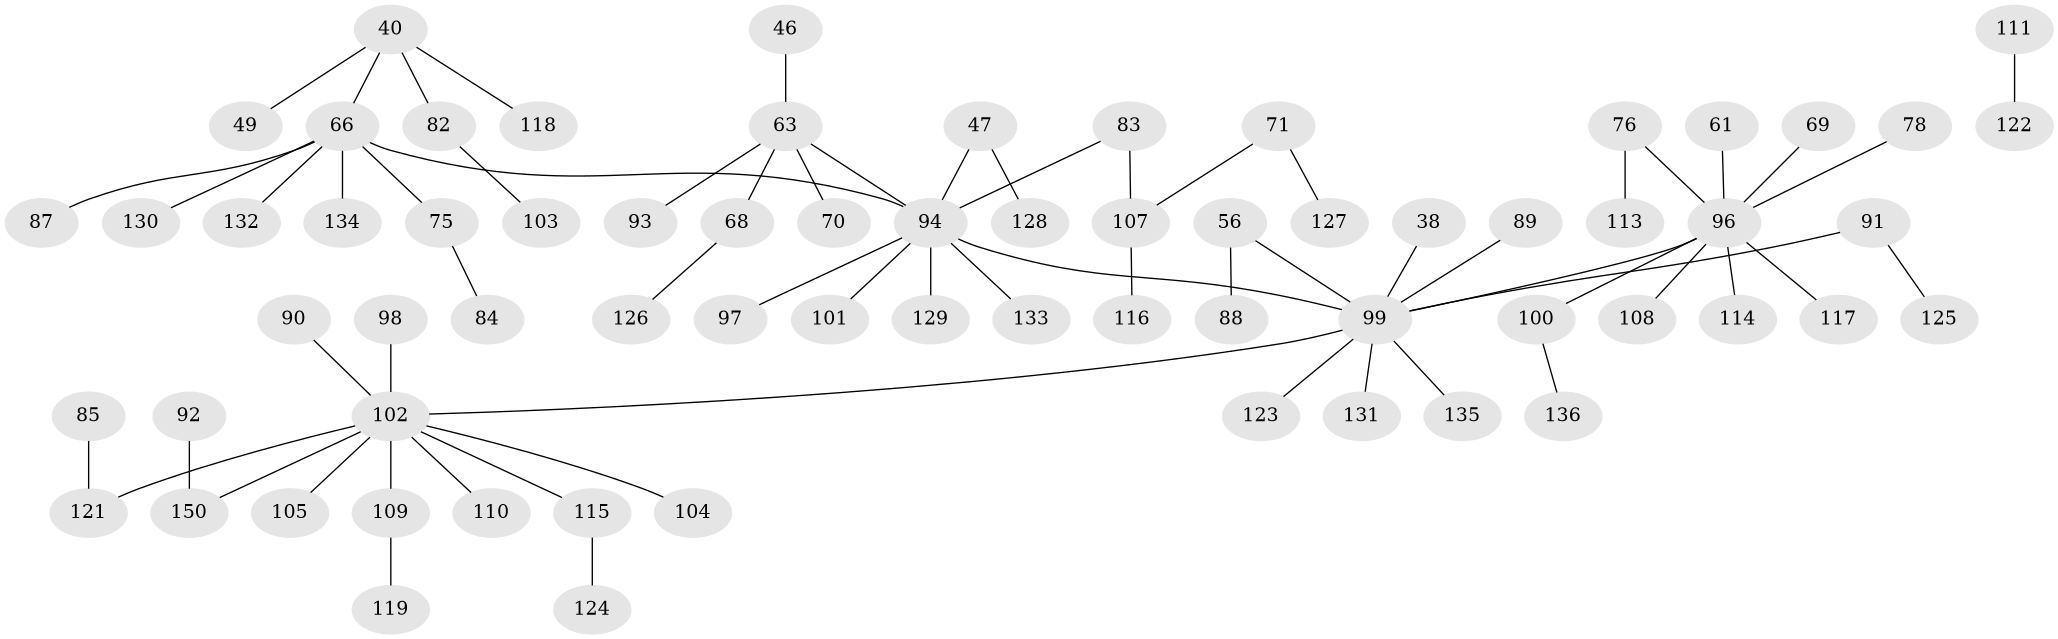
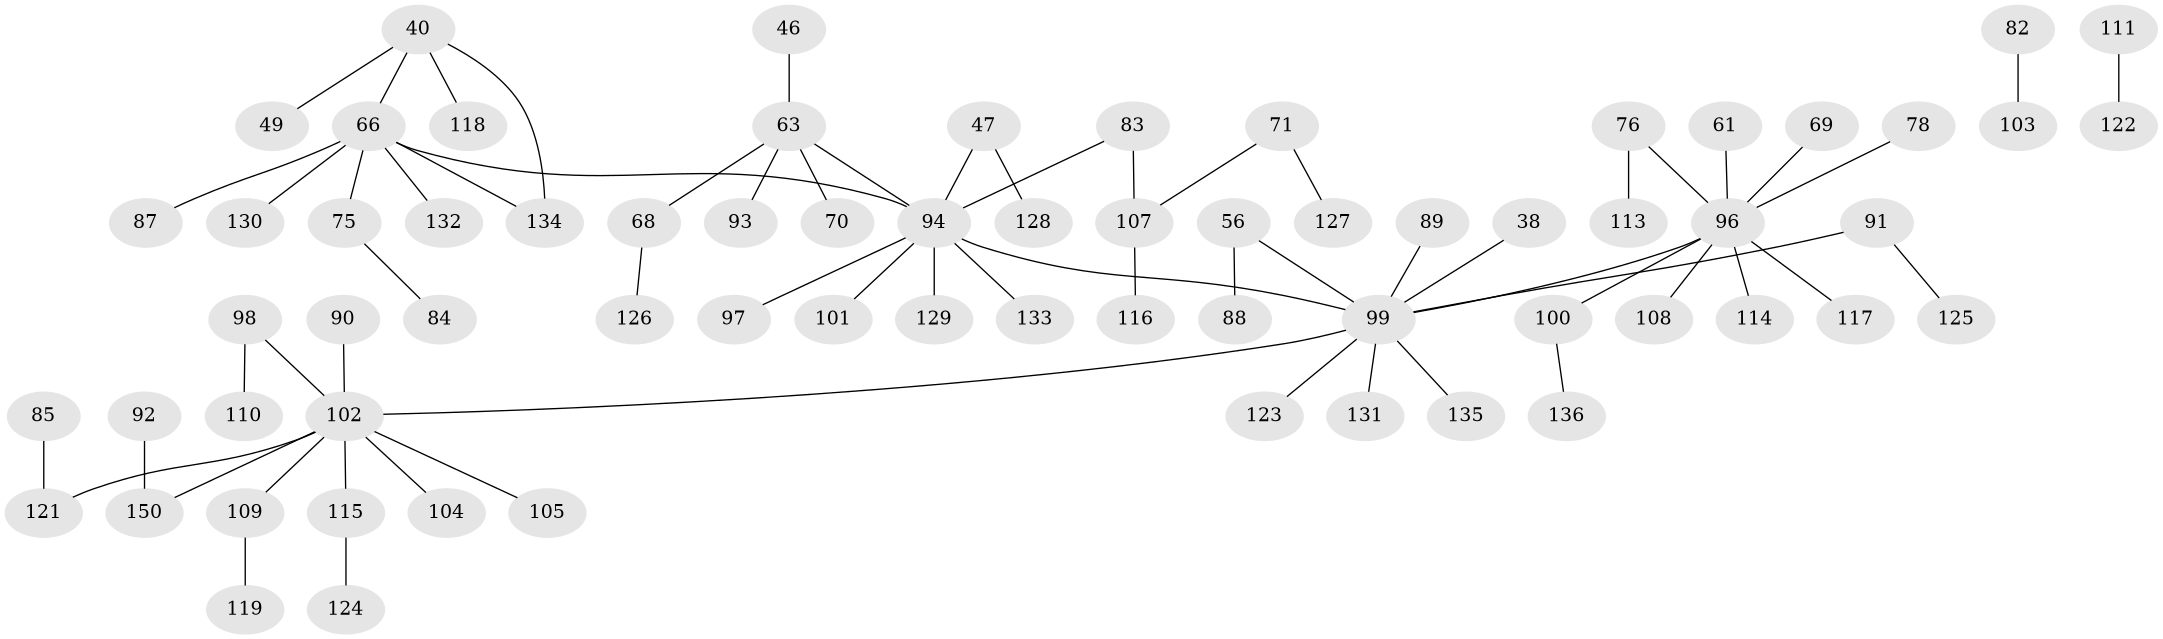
(415, 78) -> (521, 106)
(441, 465) -> (245, 368)
